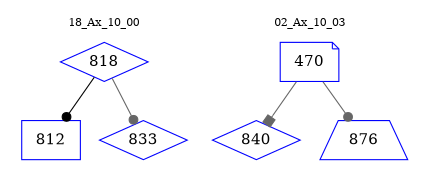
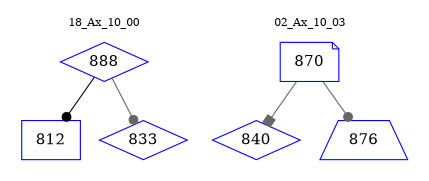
(104, 62) -> (104, 62)
(310, 62) -> (310, 62)
